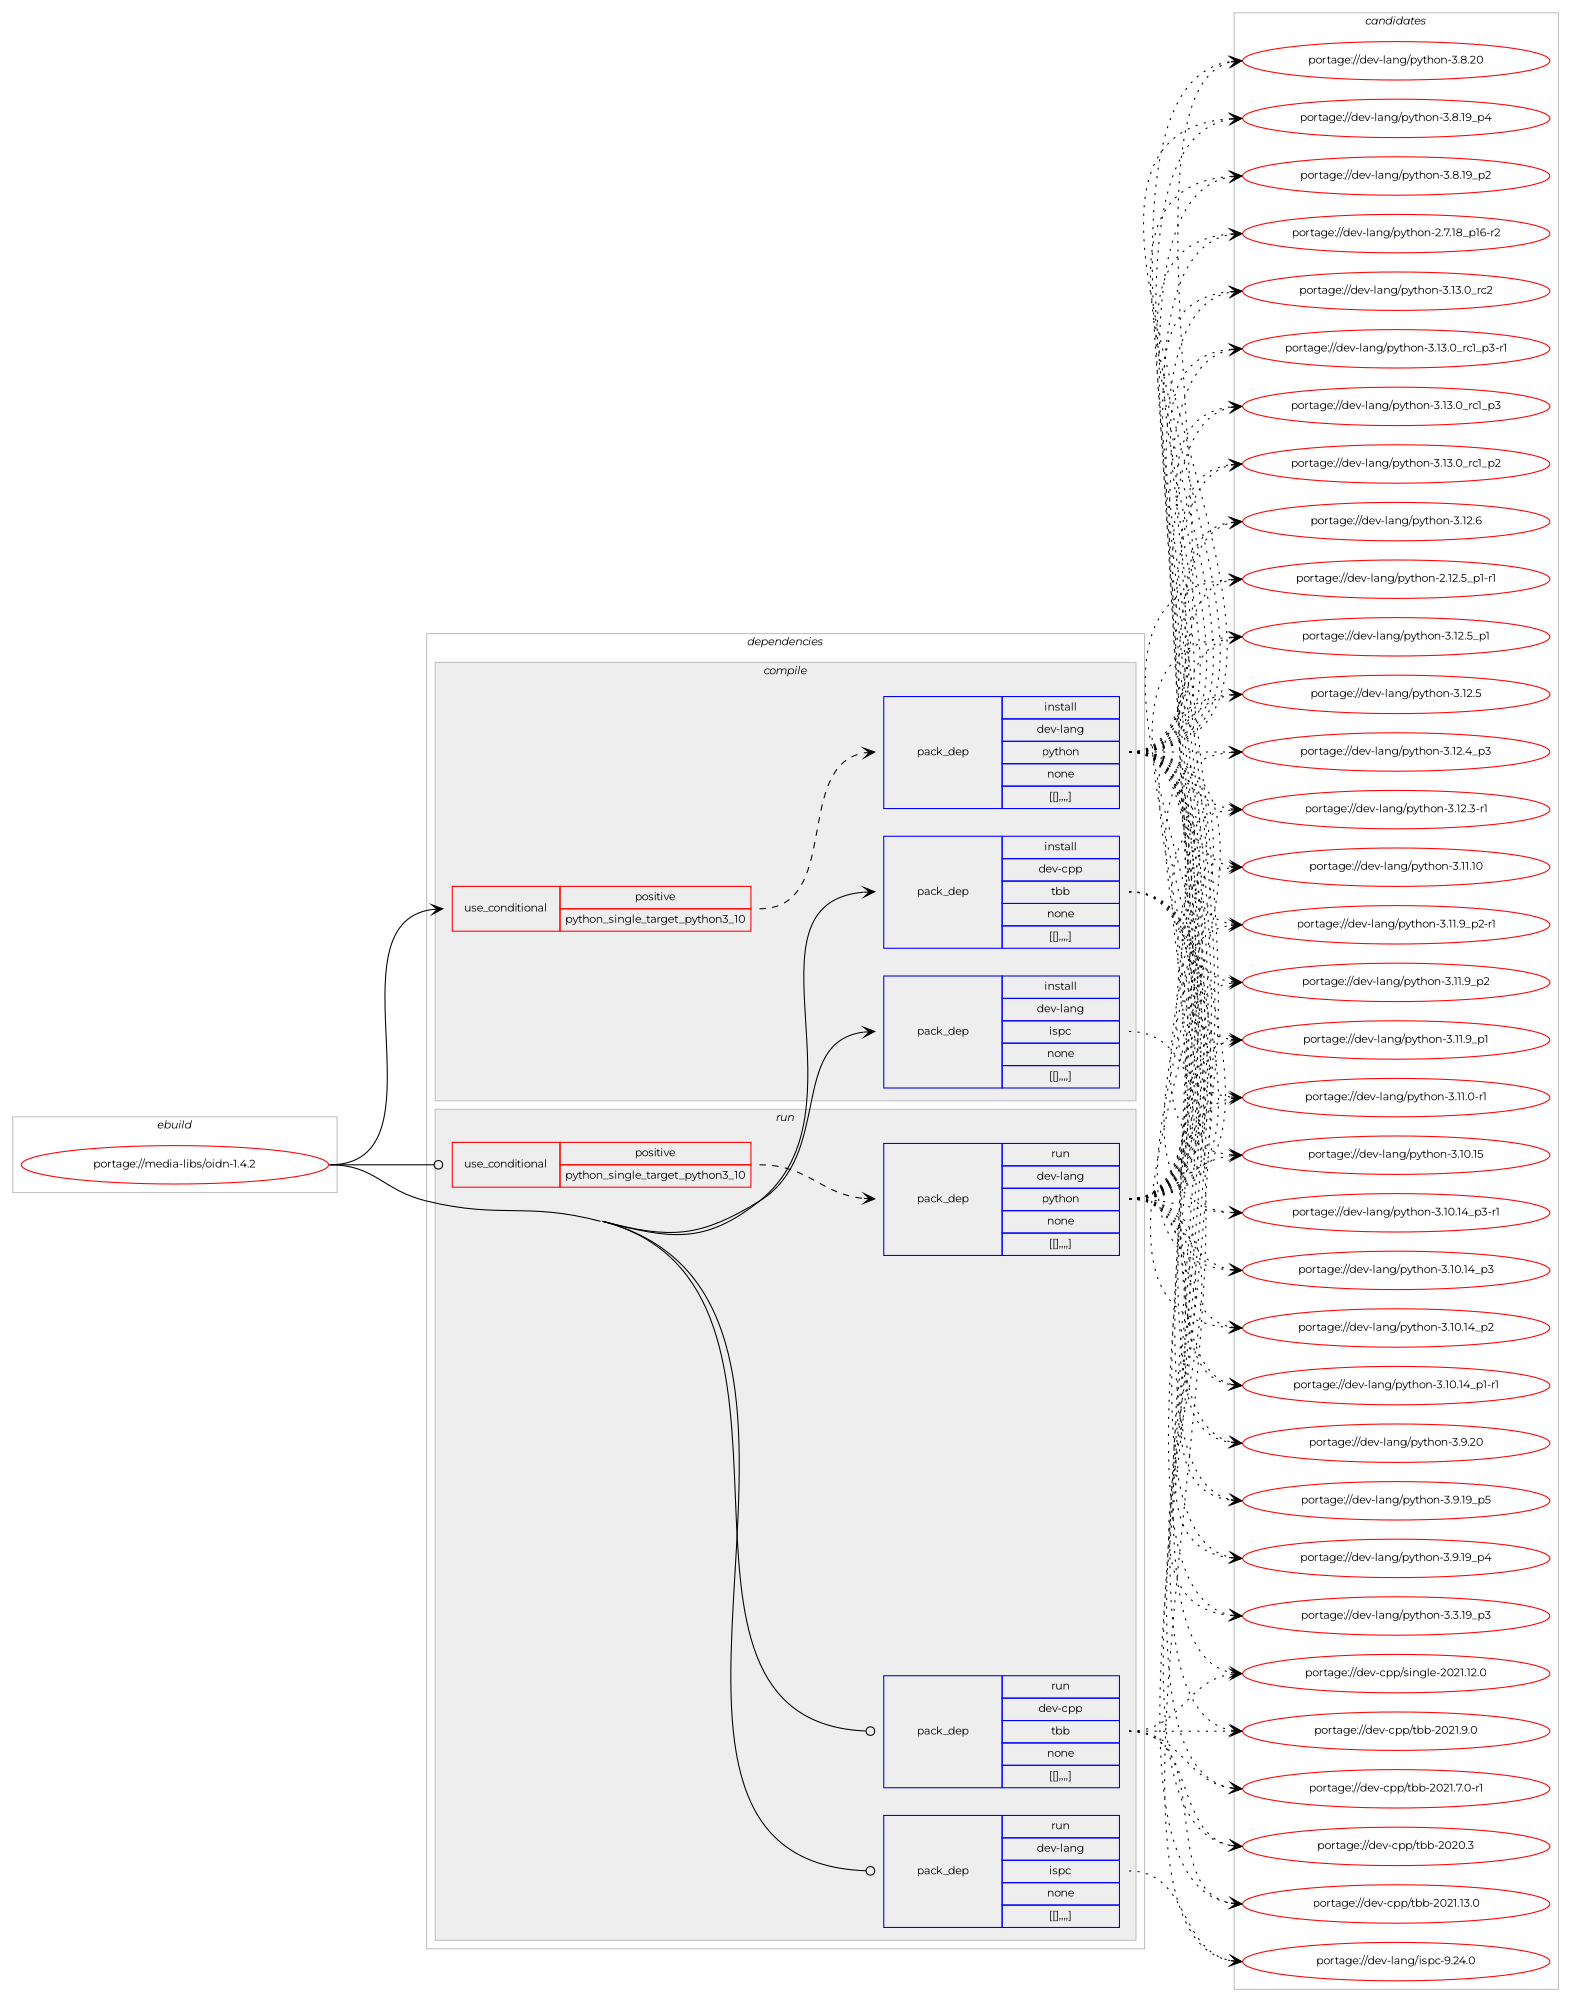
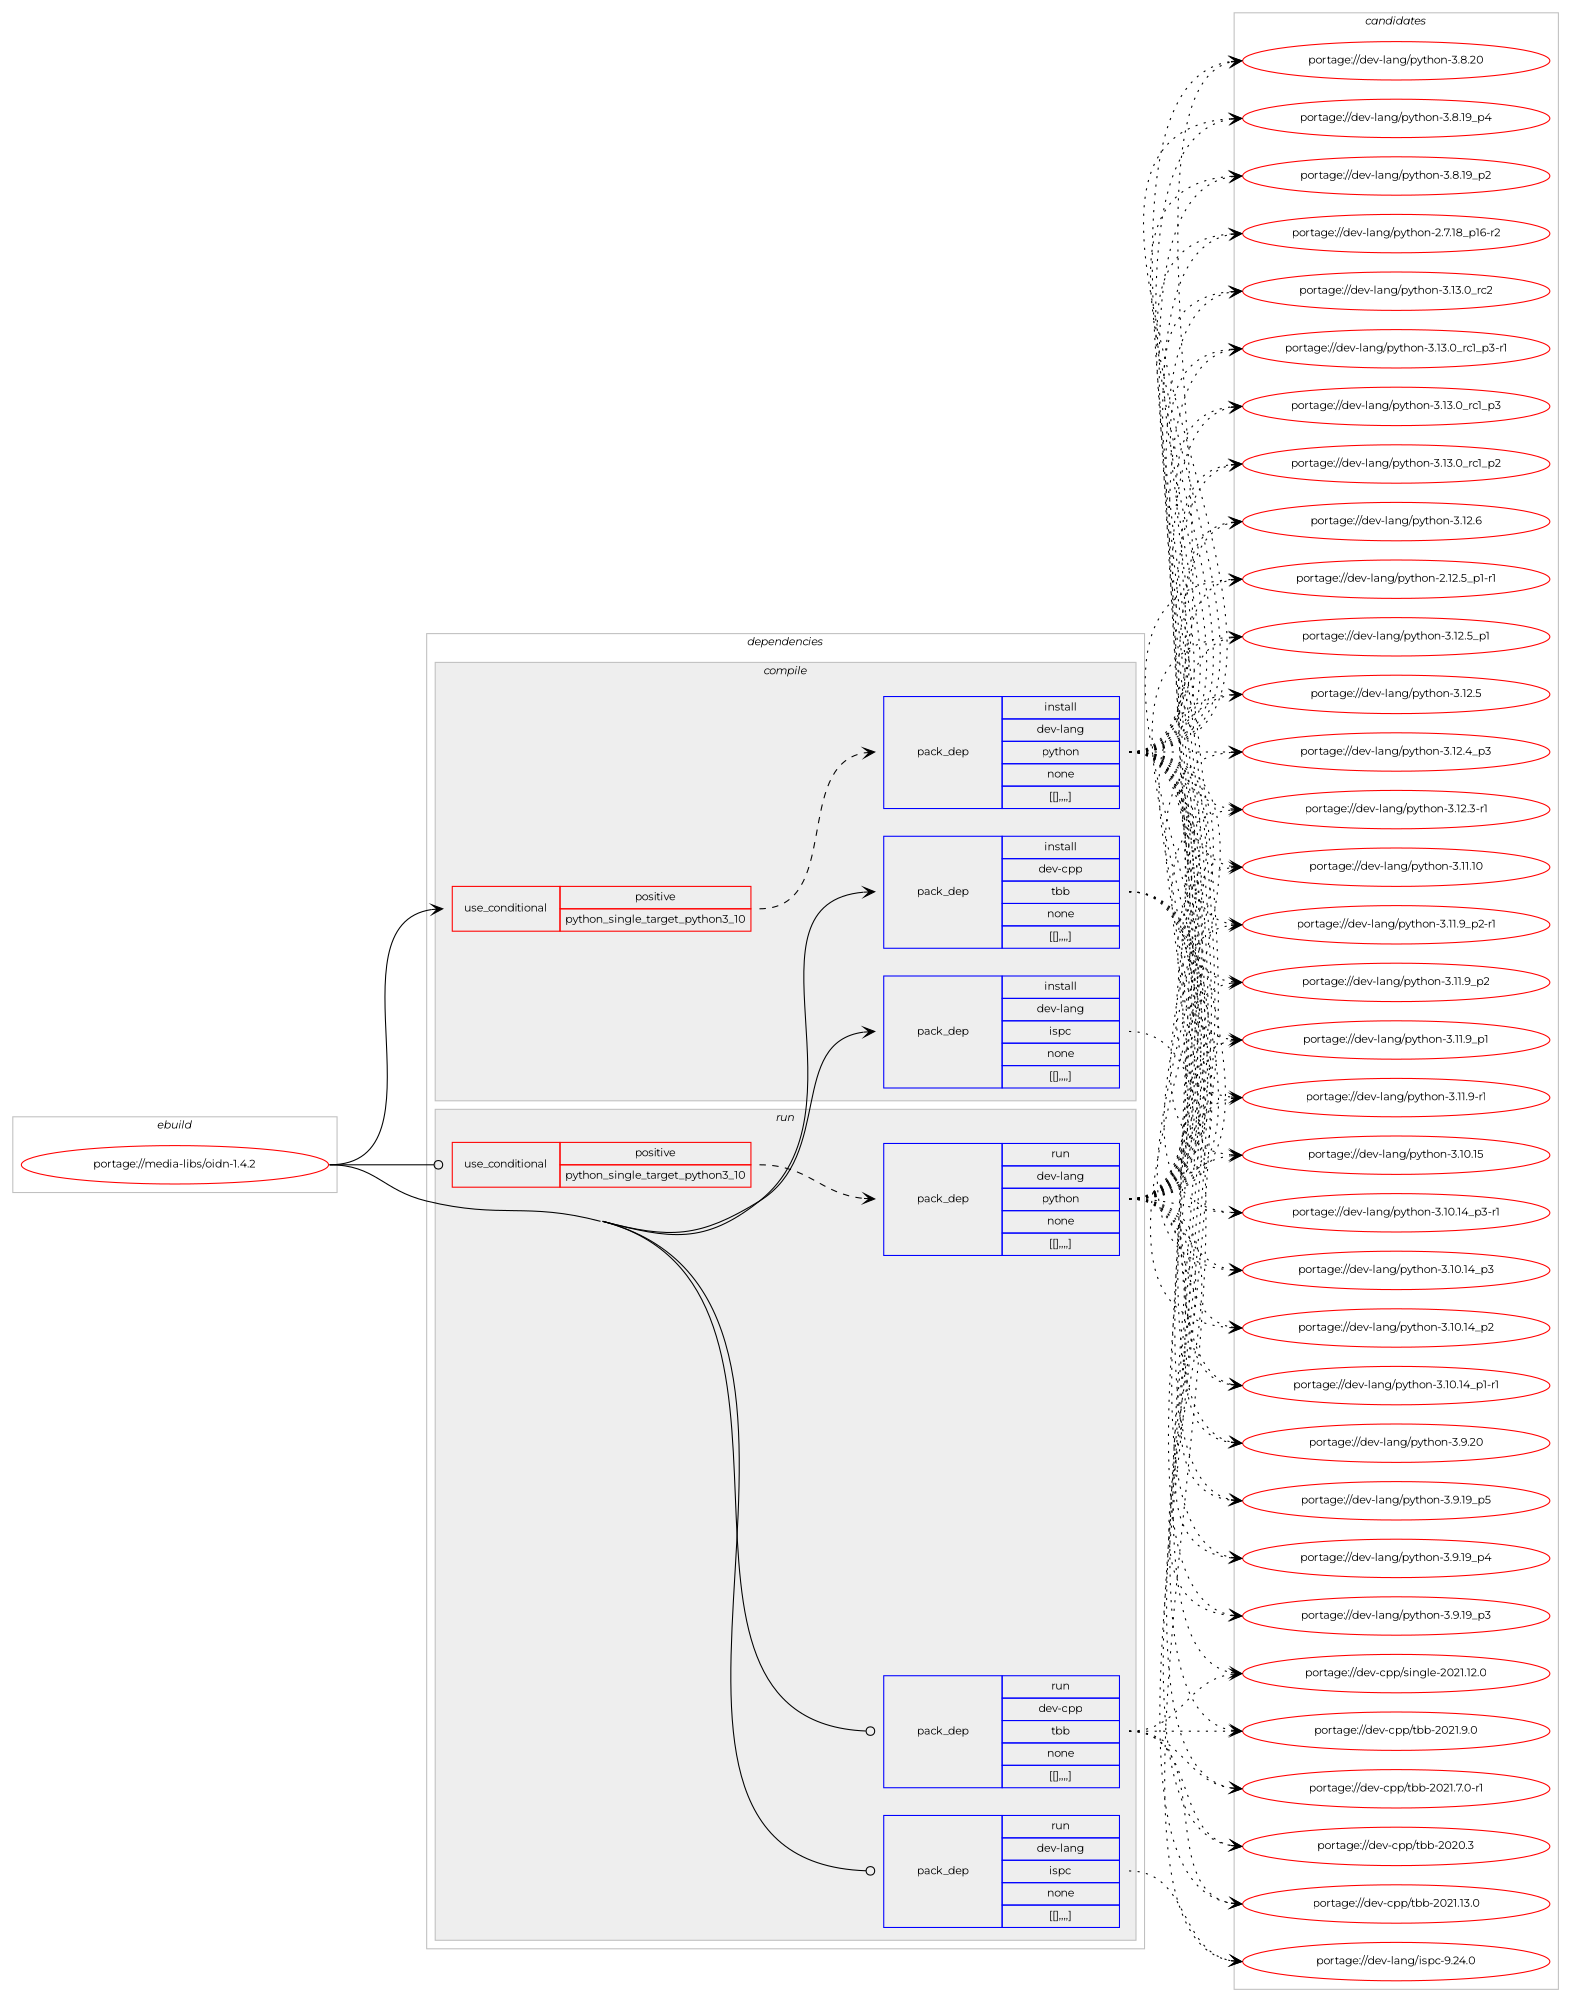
(1396, 1098) -> (1396, 1098)
(1396, 1616) -> (1396, 1616)
